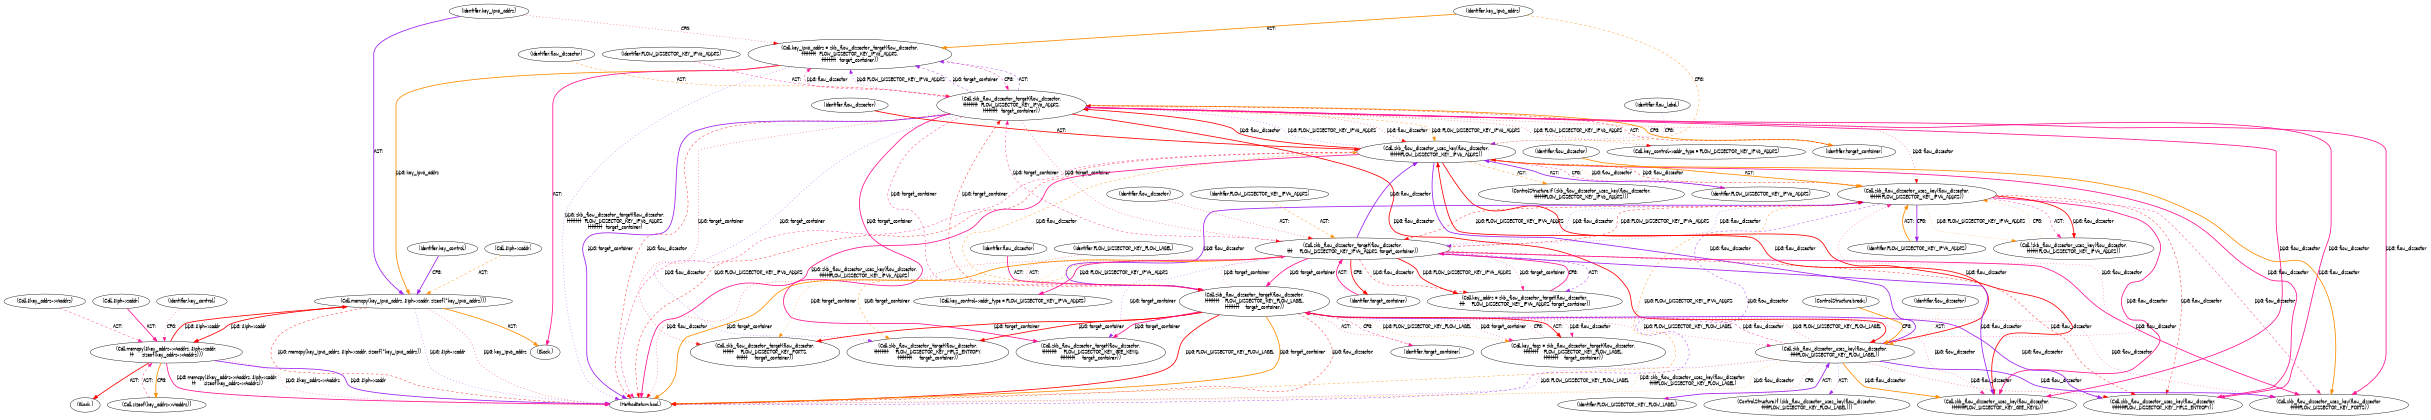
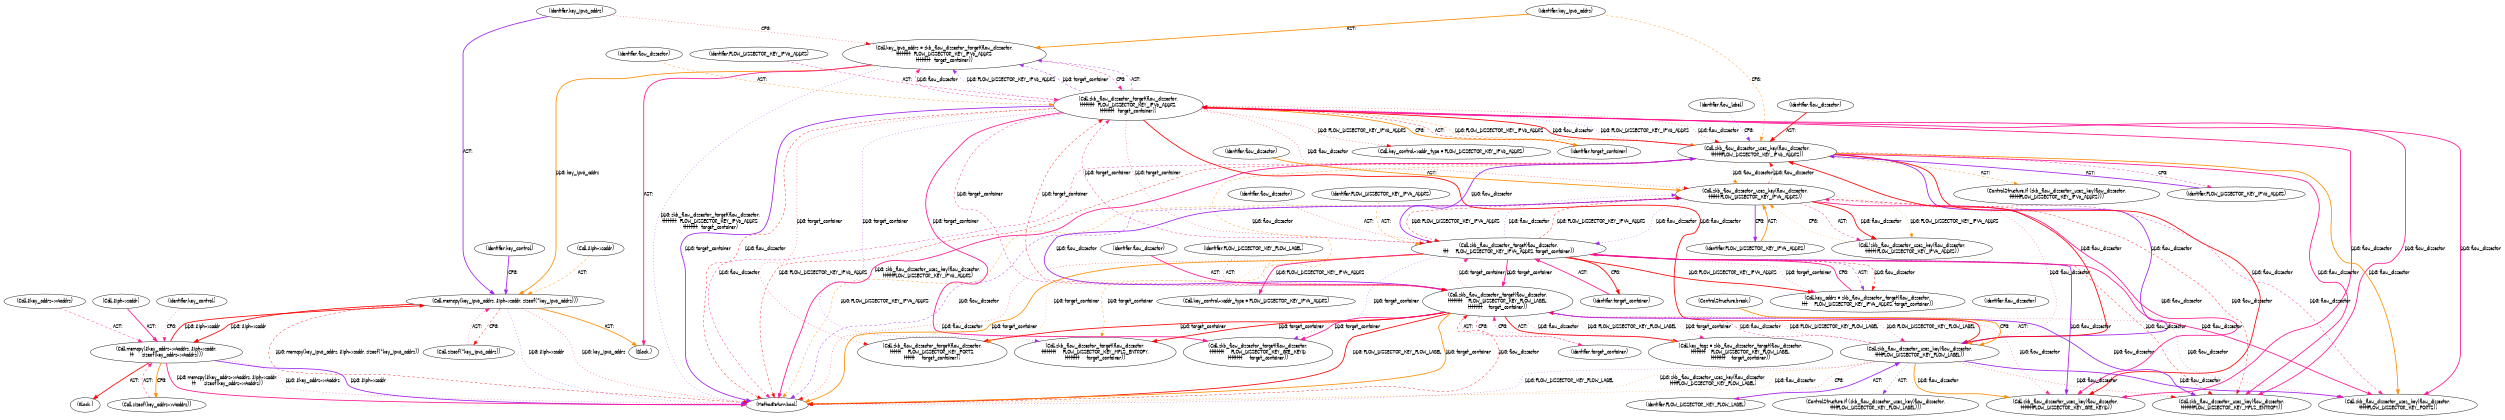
none -> (469, 352)
